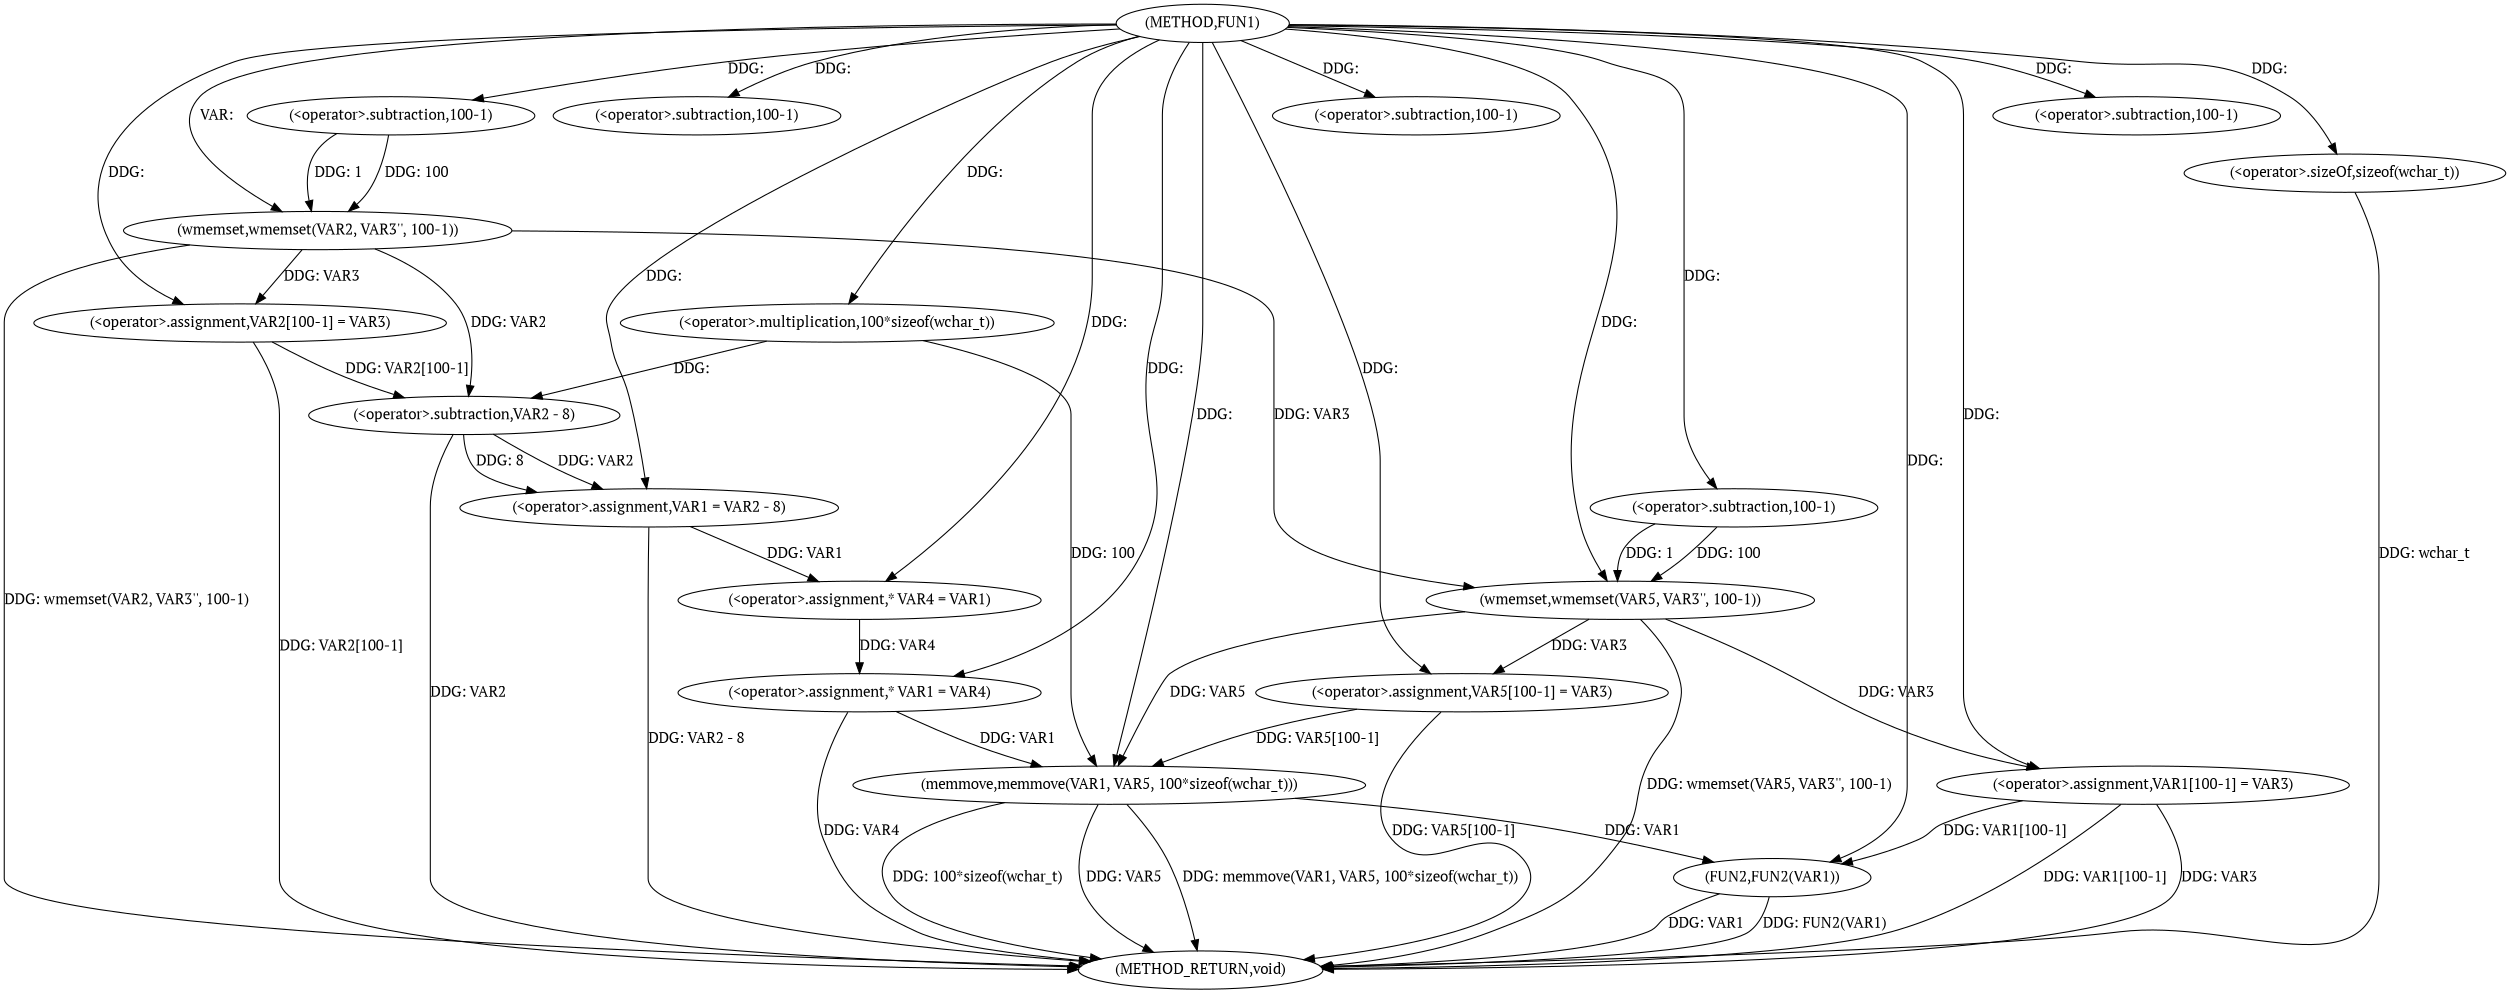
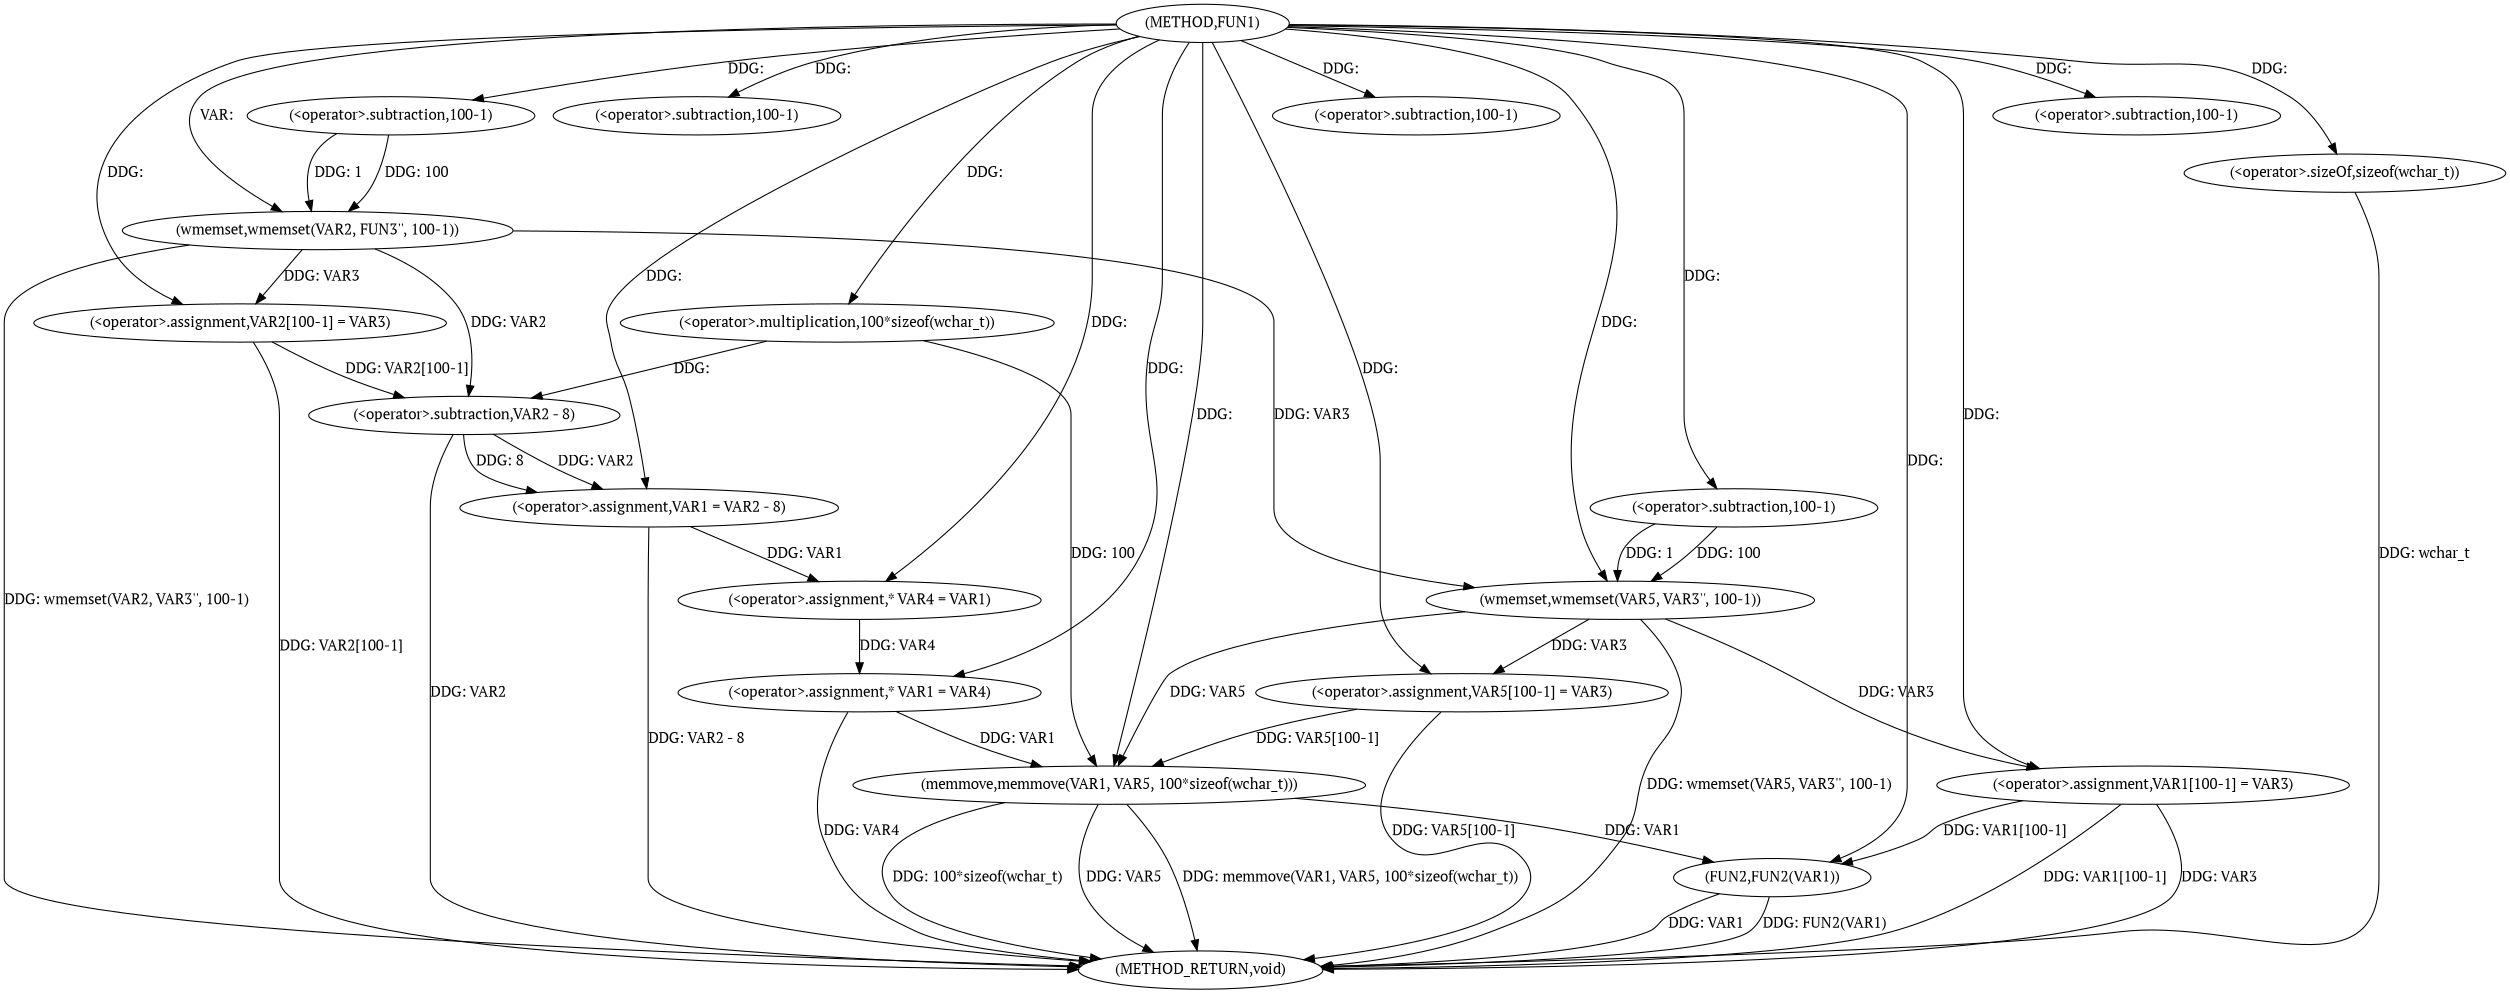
(318, 231) -> (318, 231)
